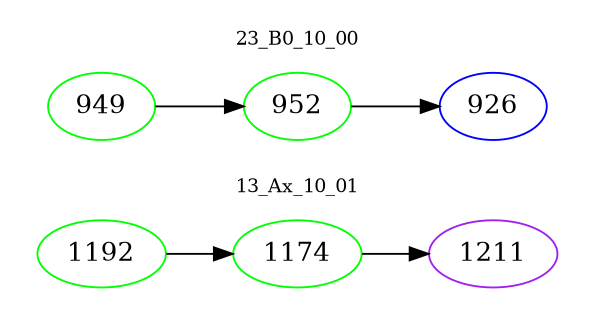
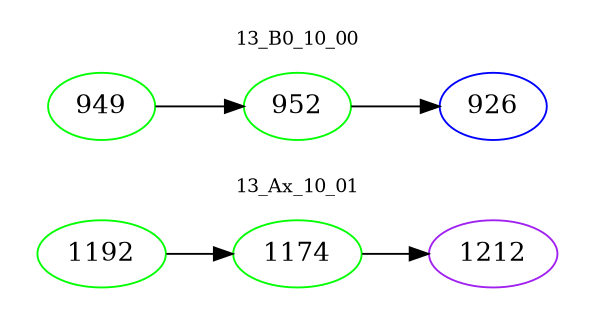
(297, 40) -> (297, 40)
(493, 254) -> (493, 254)
